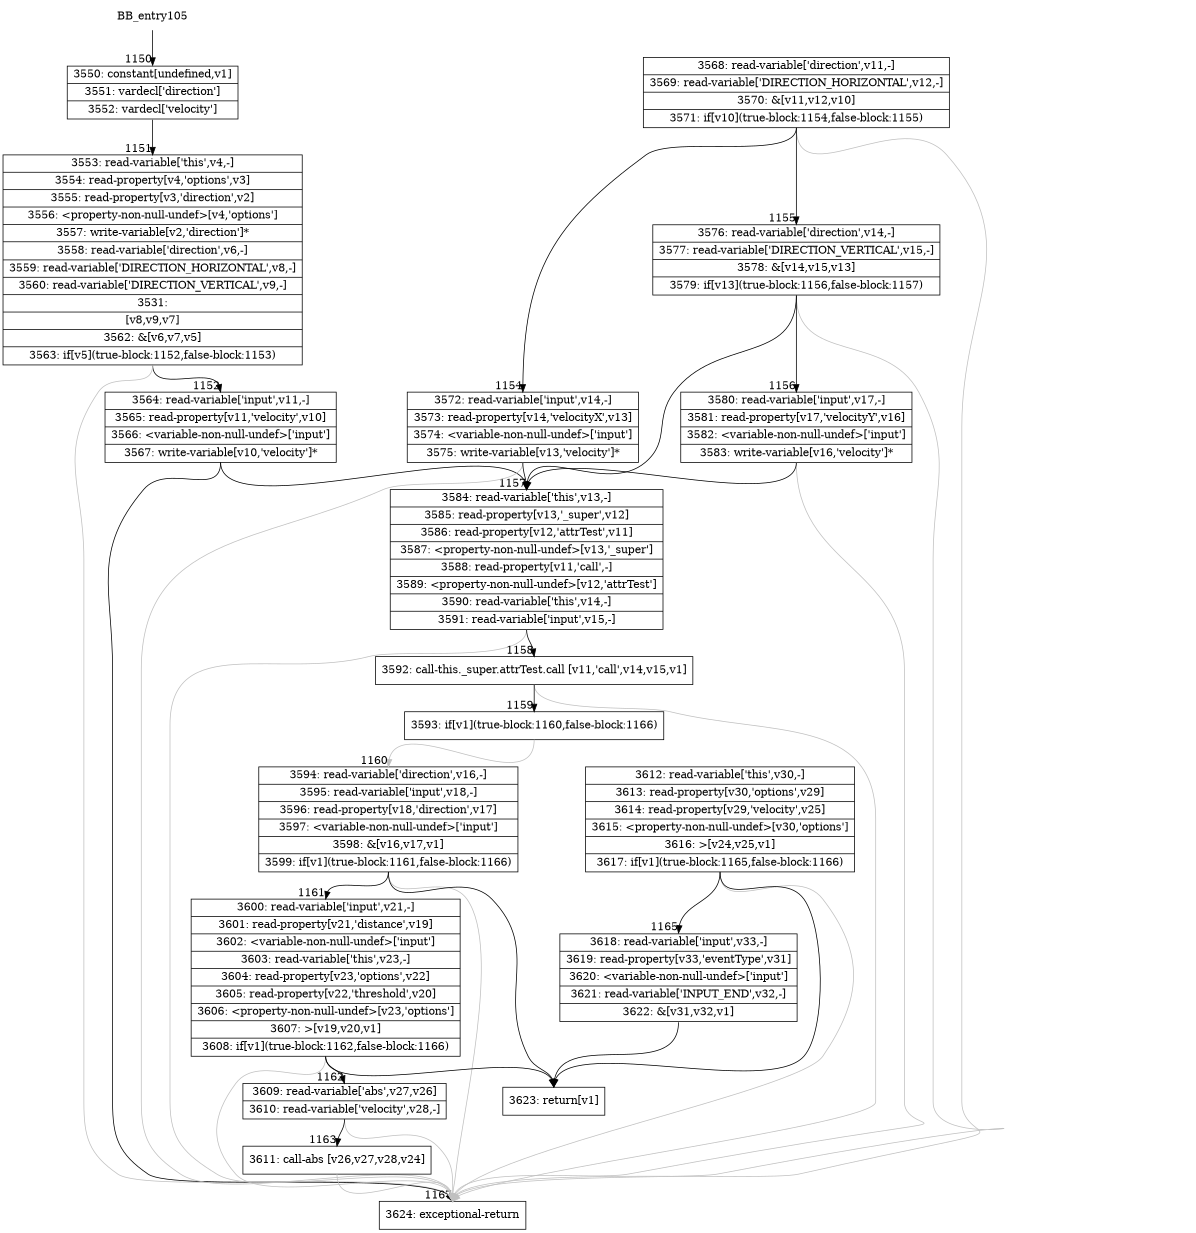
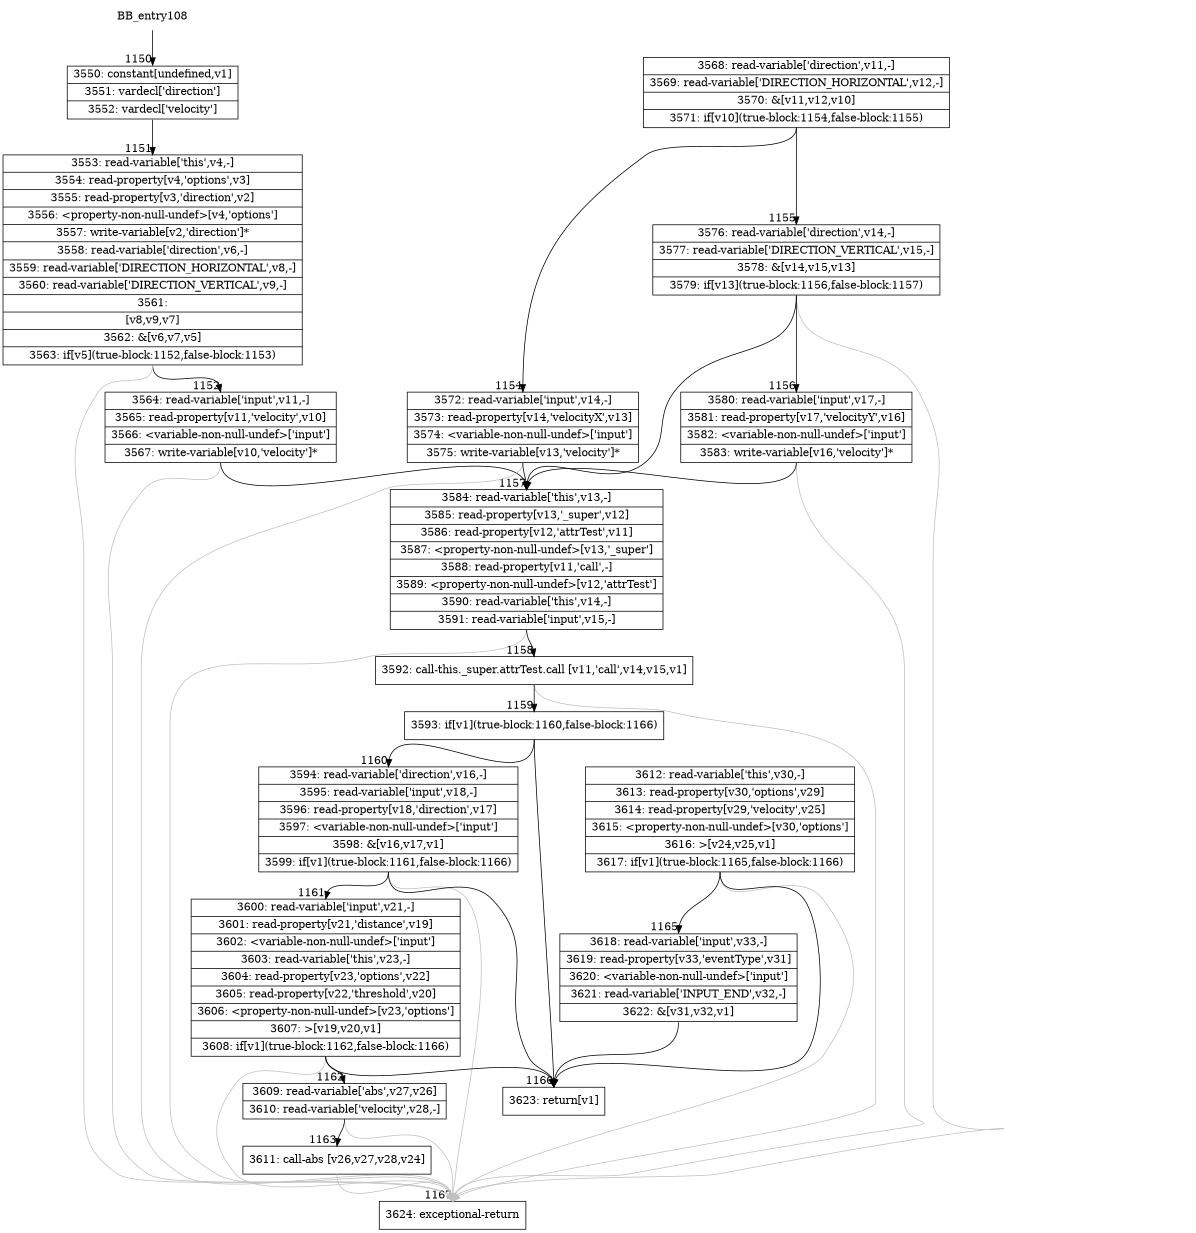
(153, 17) -> (153, 17)
(153, 303) -> (153, 303)
(465, 754) -> (465, 754)
(962, 819) -> none
none -> (544, 909)
(113, 940) -> (113, 940)
